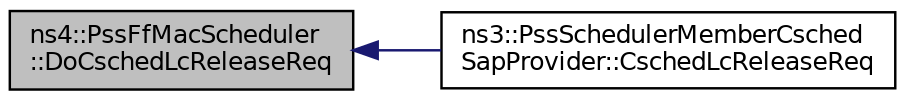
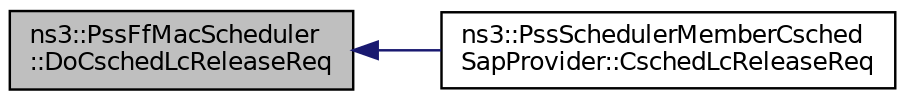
(182, 50) -> (182, 50)
